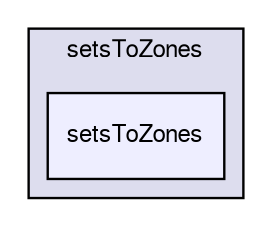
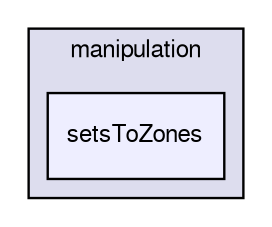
(136, 51) -> (136, 51)
